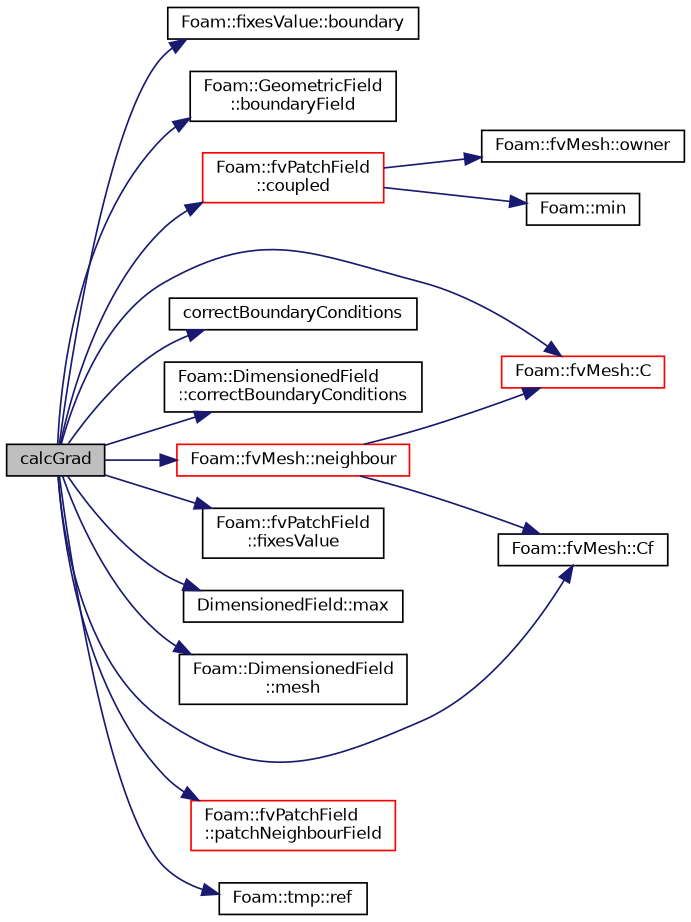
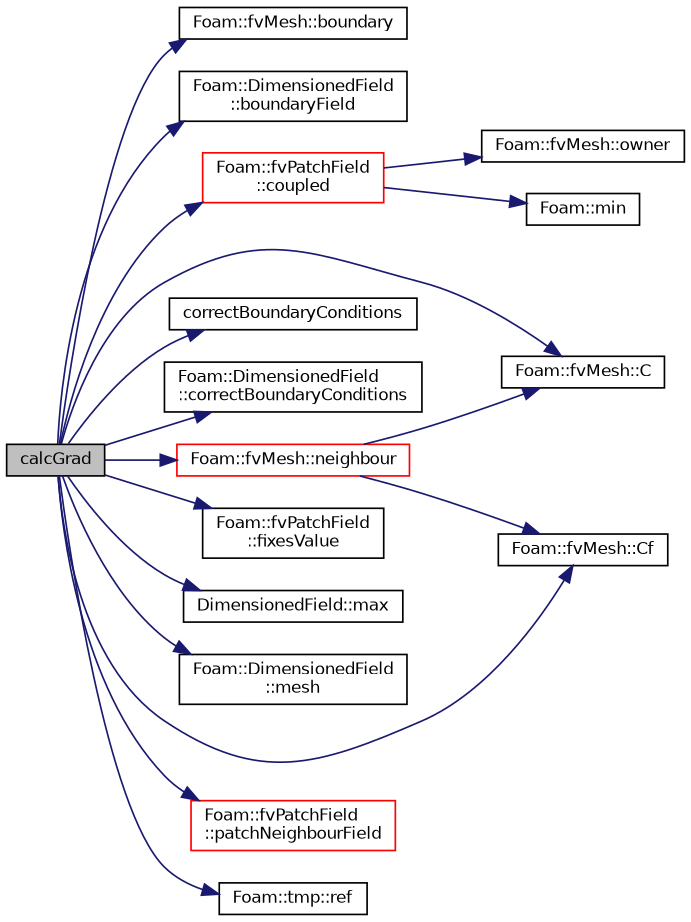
(293, 23) -> (293, 23)
(293, 96) -> (293, 96)
(583, 372) -> (583, 372)
